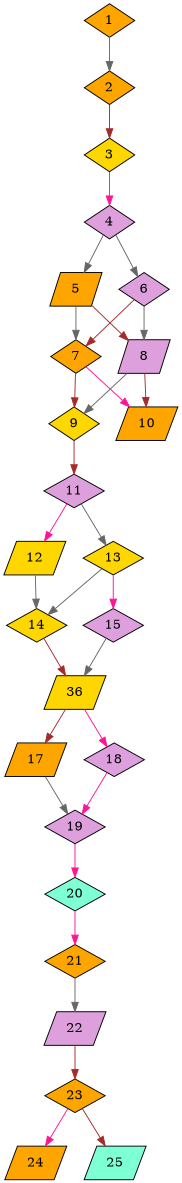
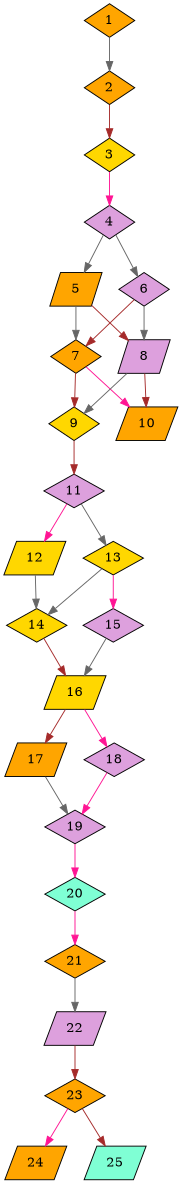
(75, 693) -> (75, 693)
